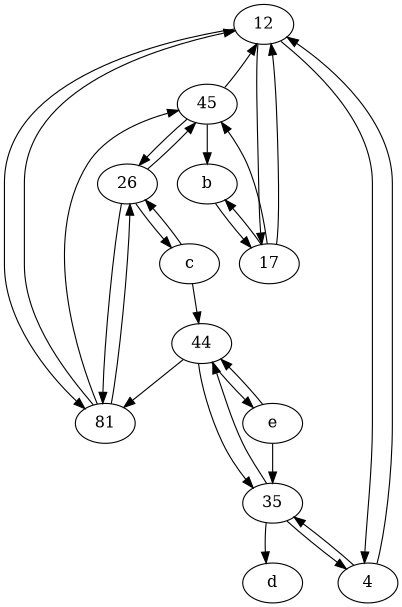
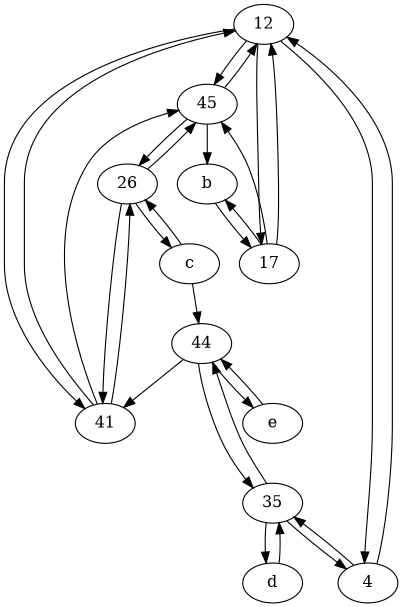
none -> (233, 58)
(105, 423) -> (105, 423)
(273, 458) -> (280, 549)
